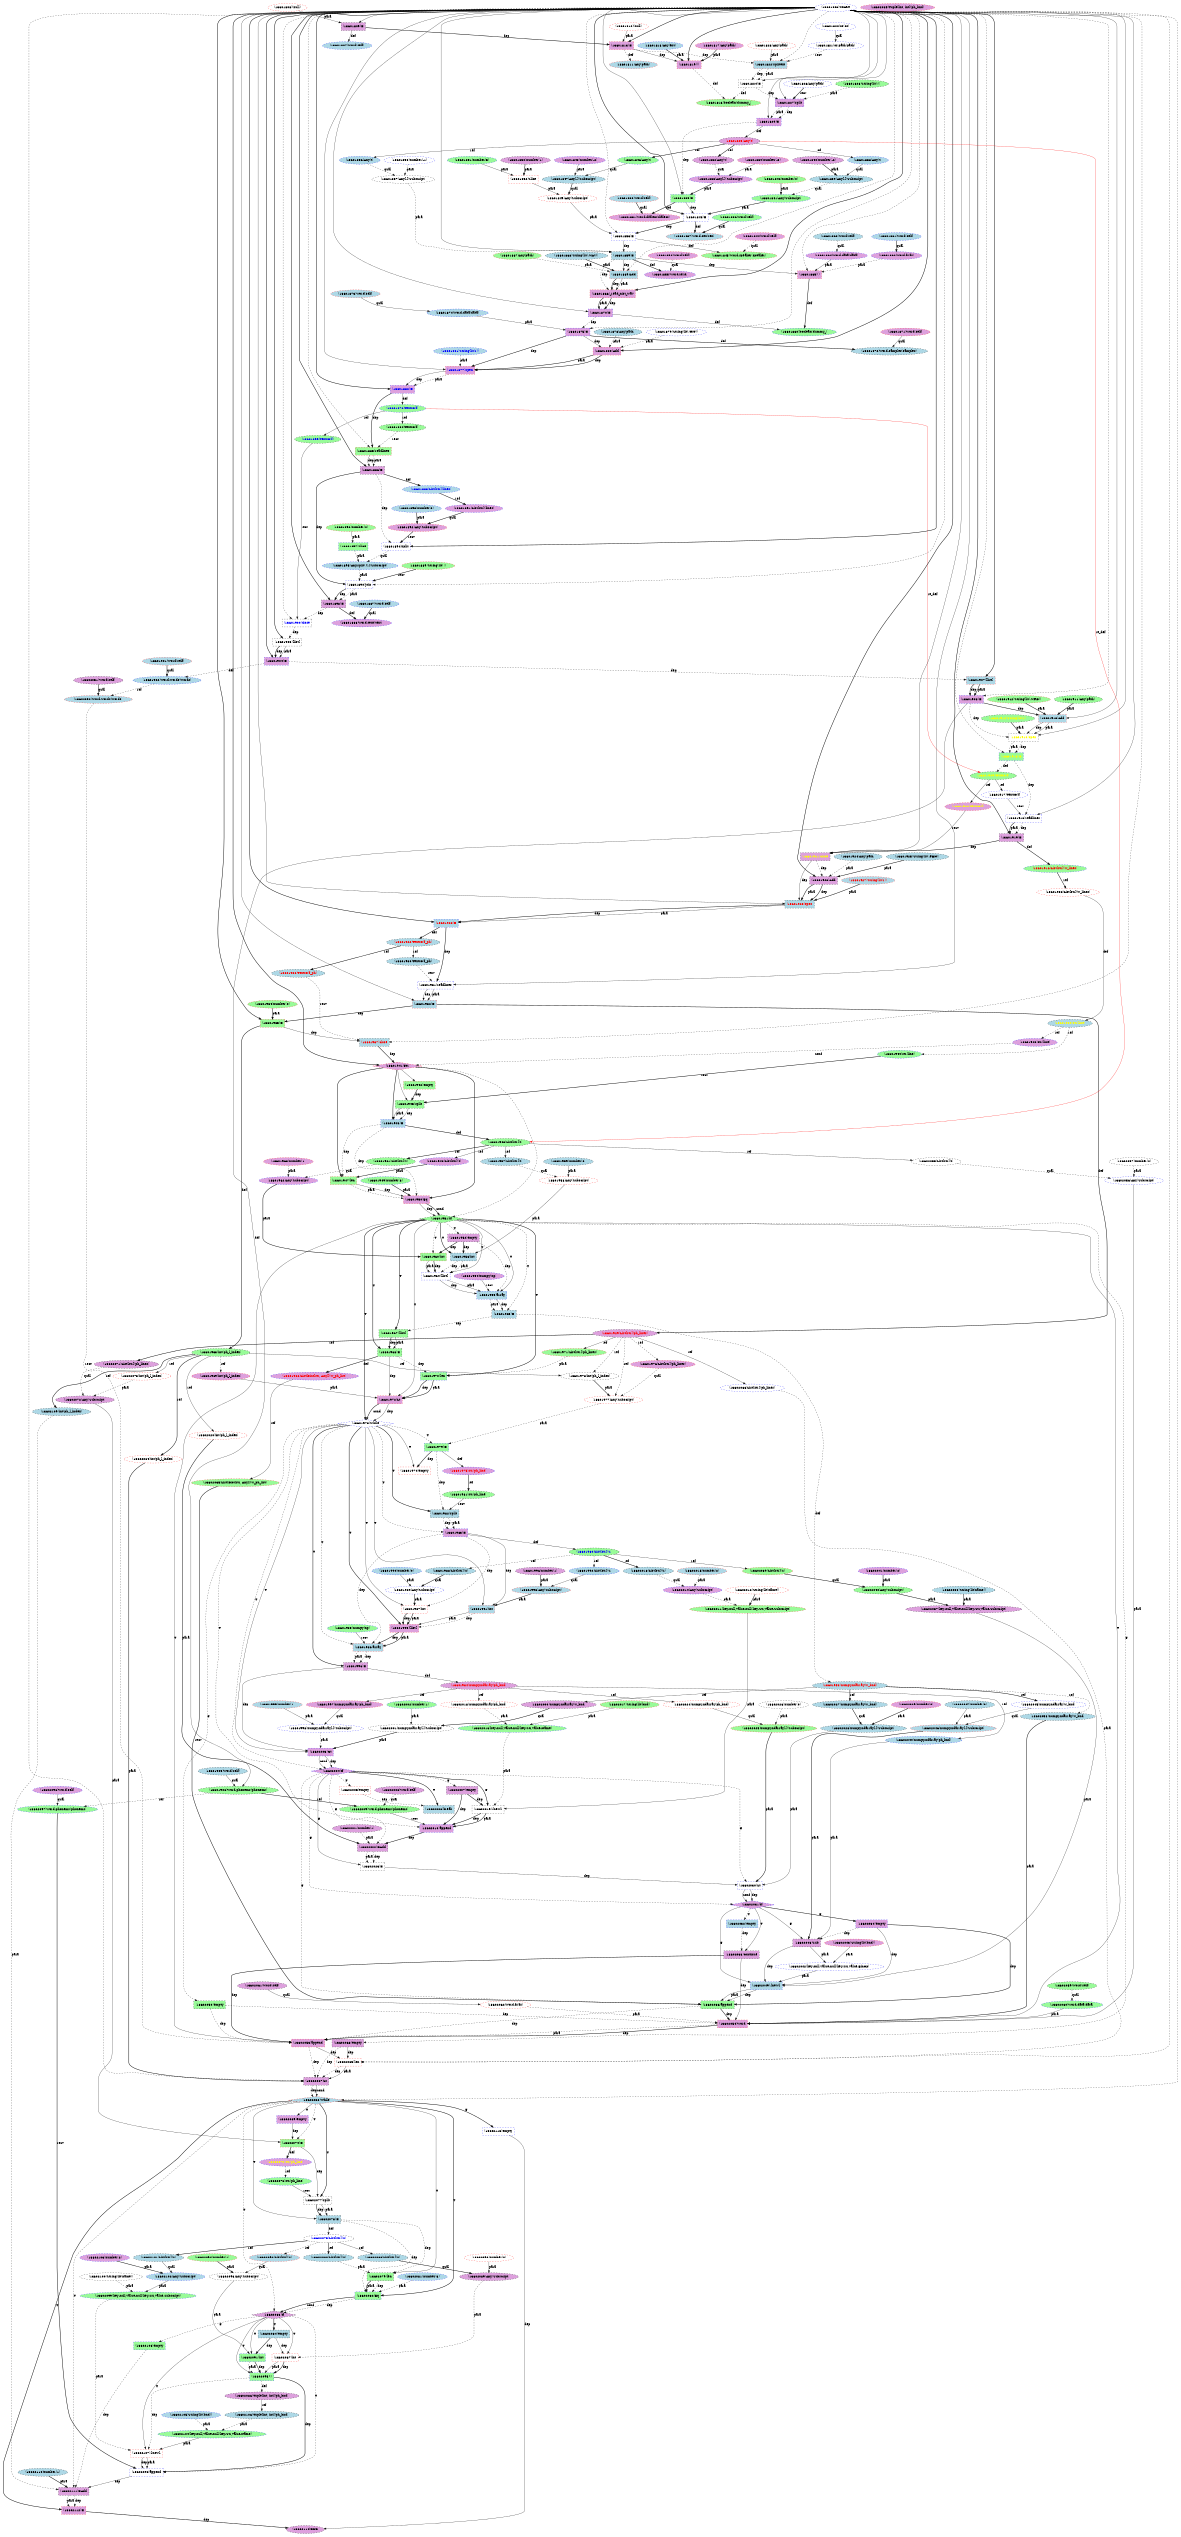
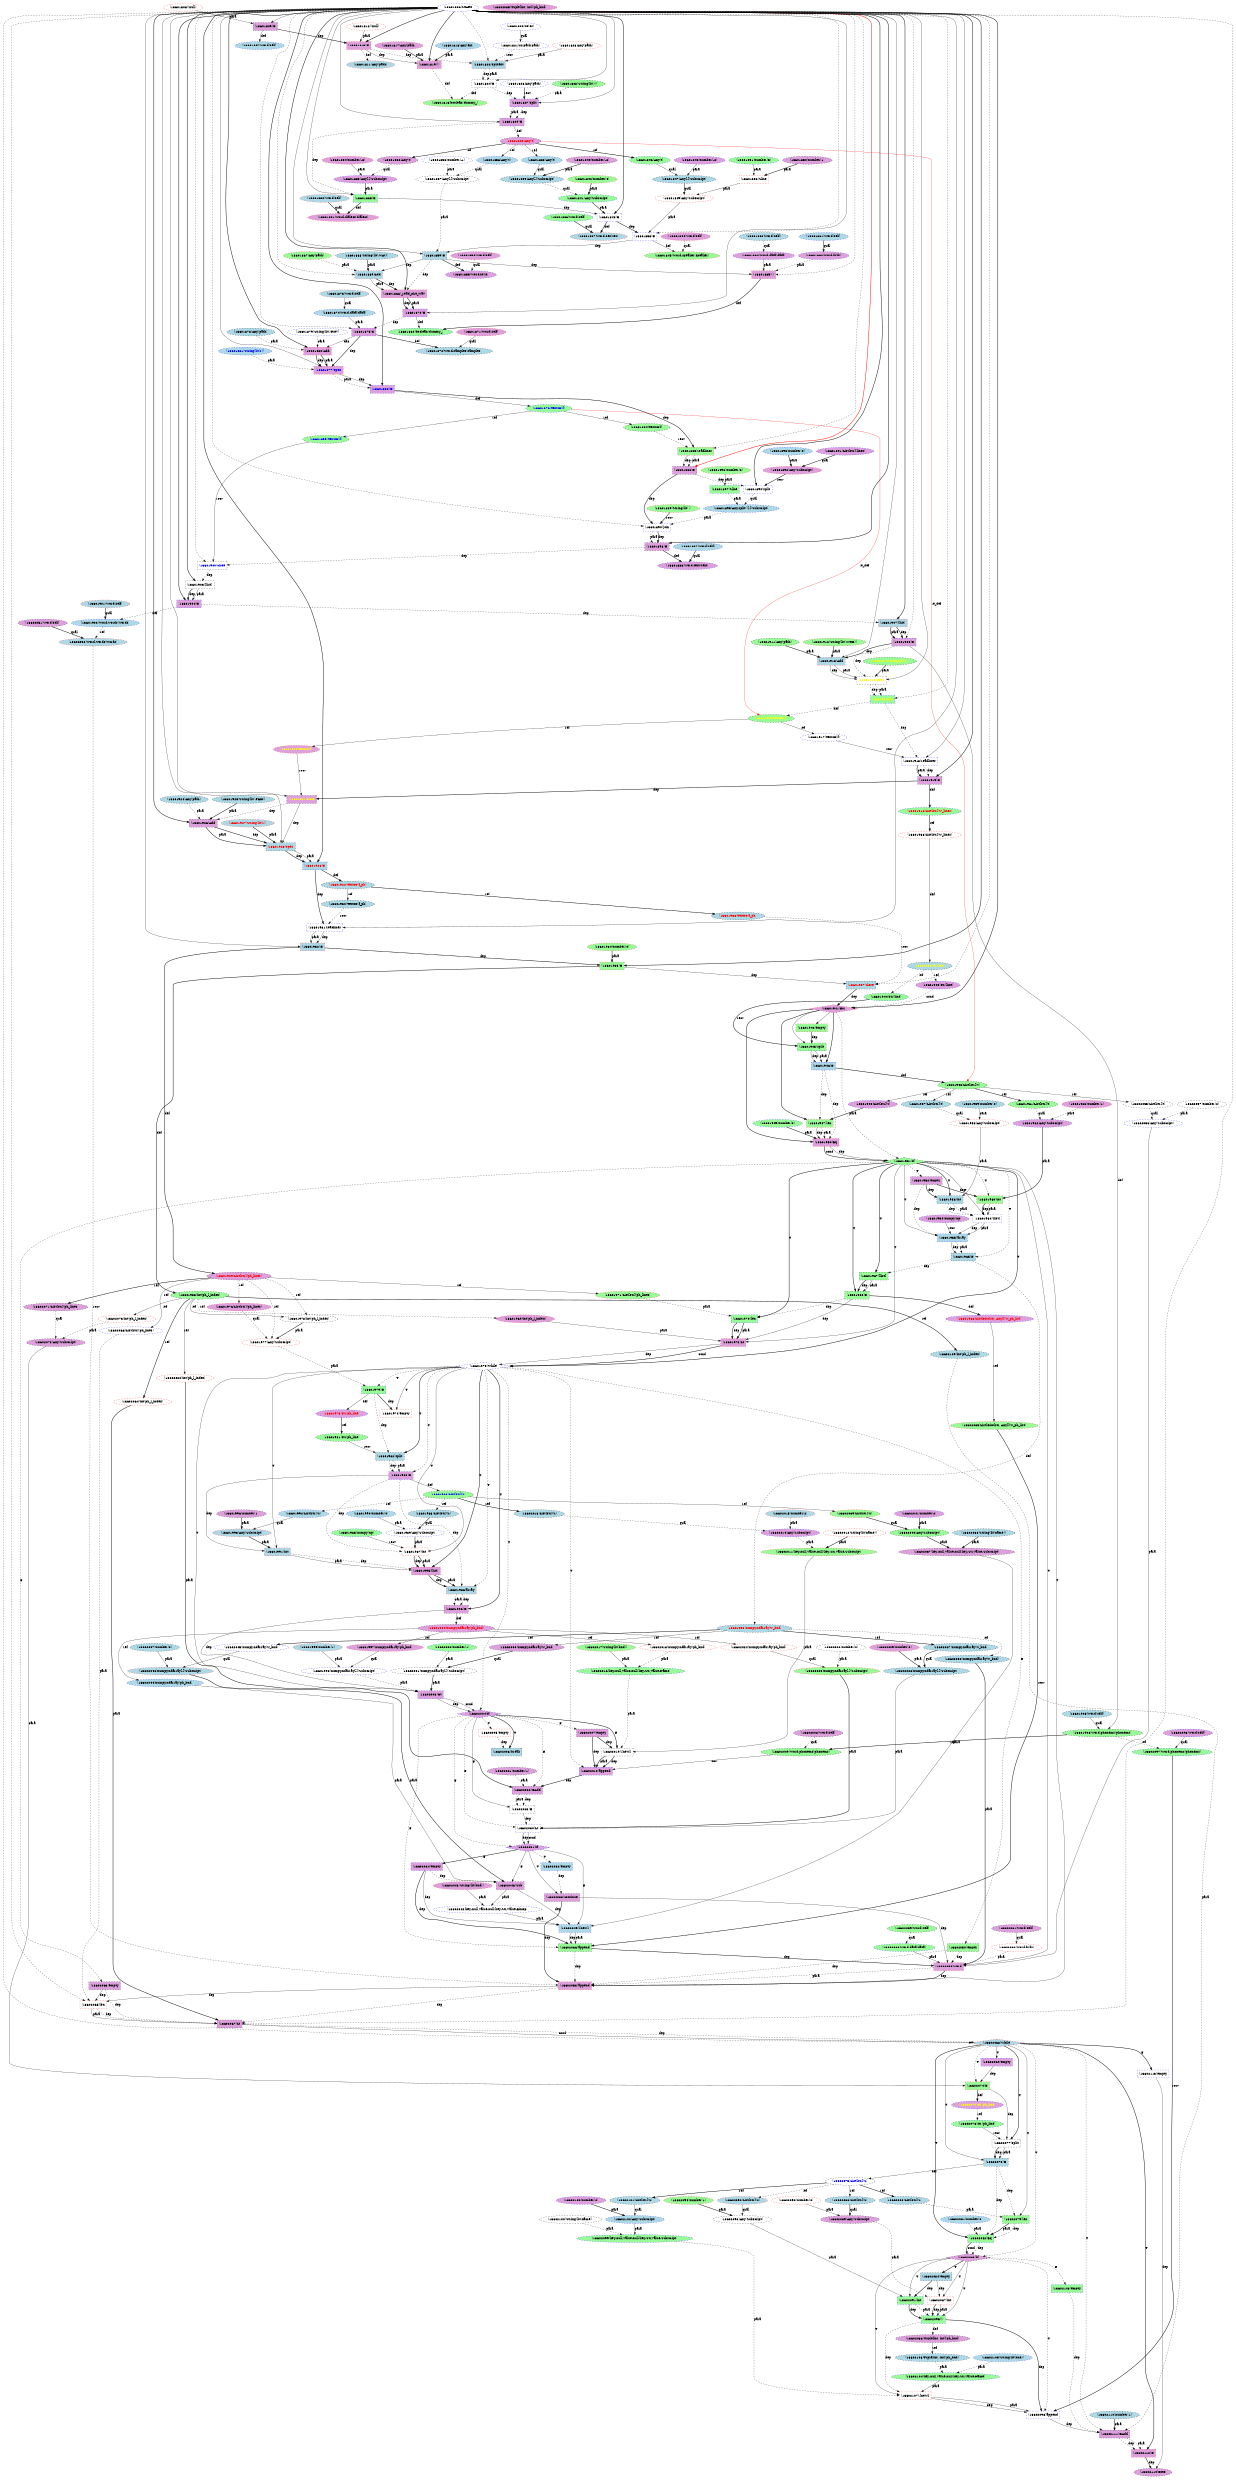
(307, 23) -> (872, 105)
(431, 489) -> none
(360, 1637) -> (384, 1542)
